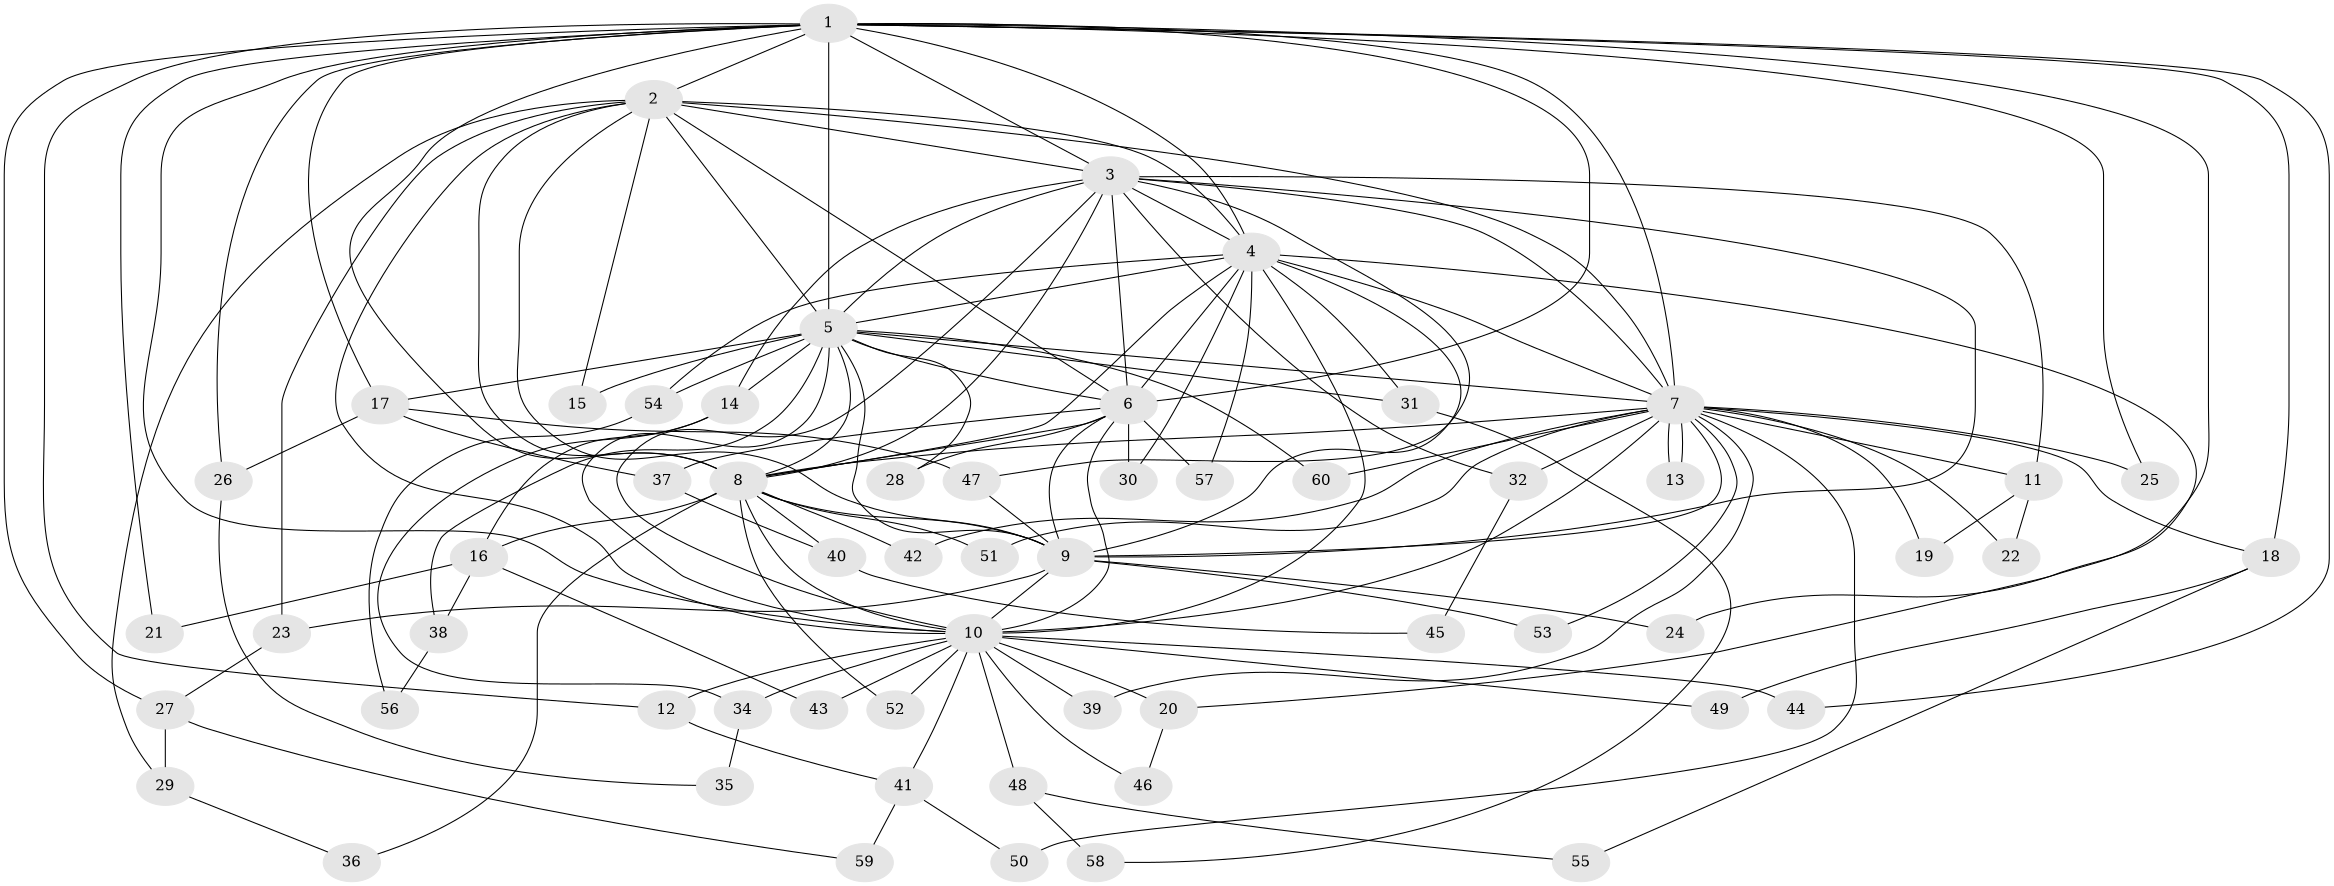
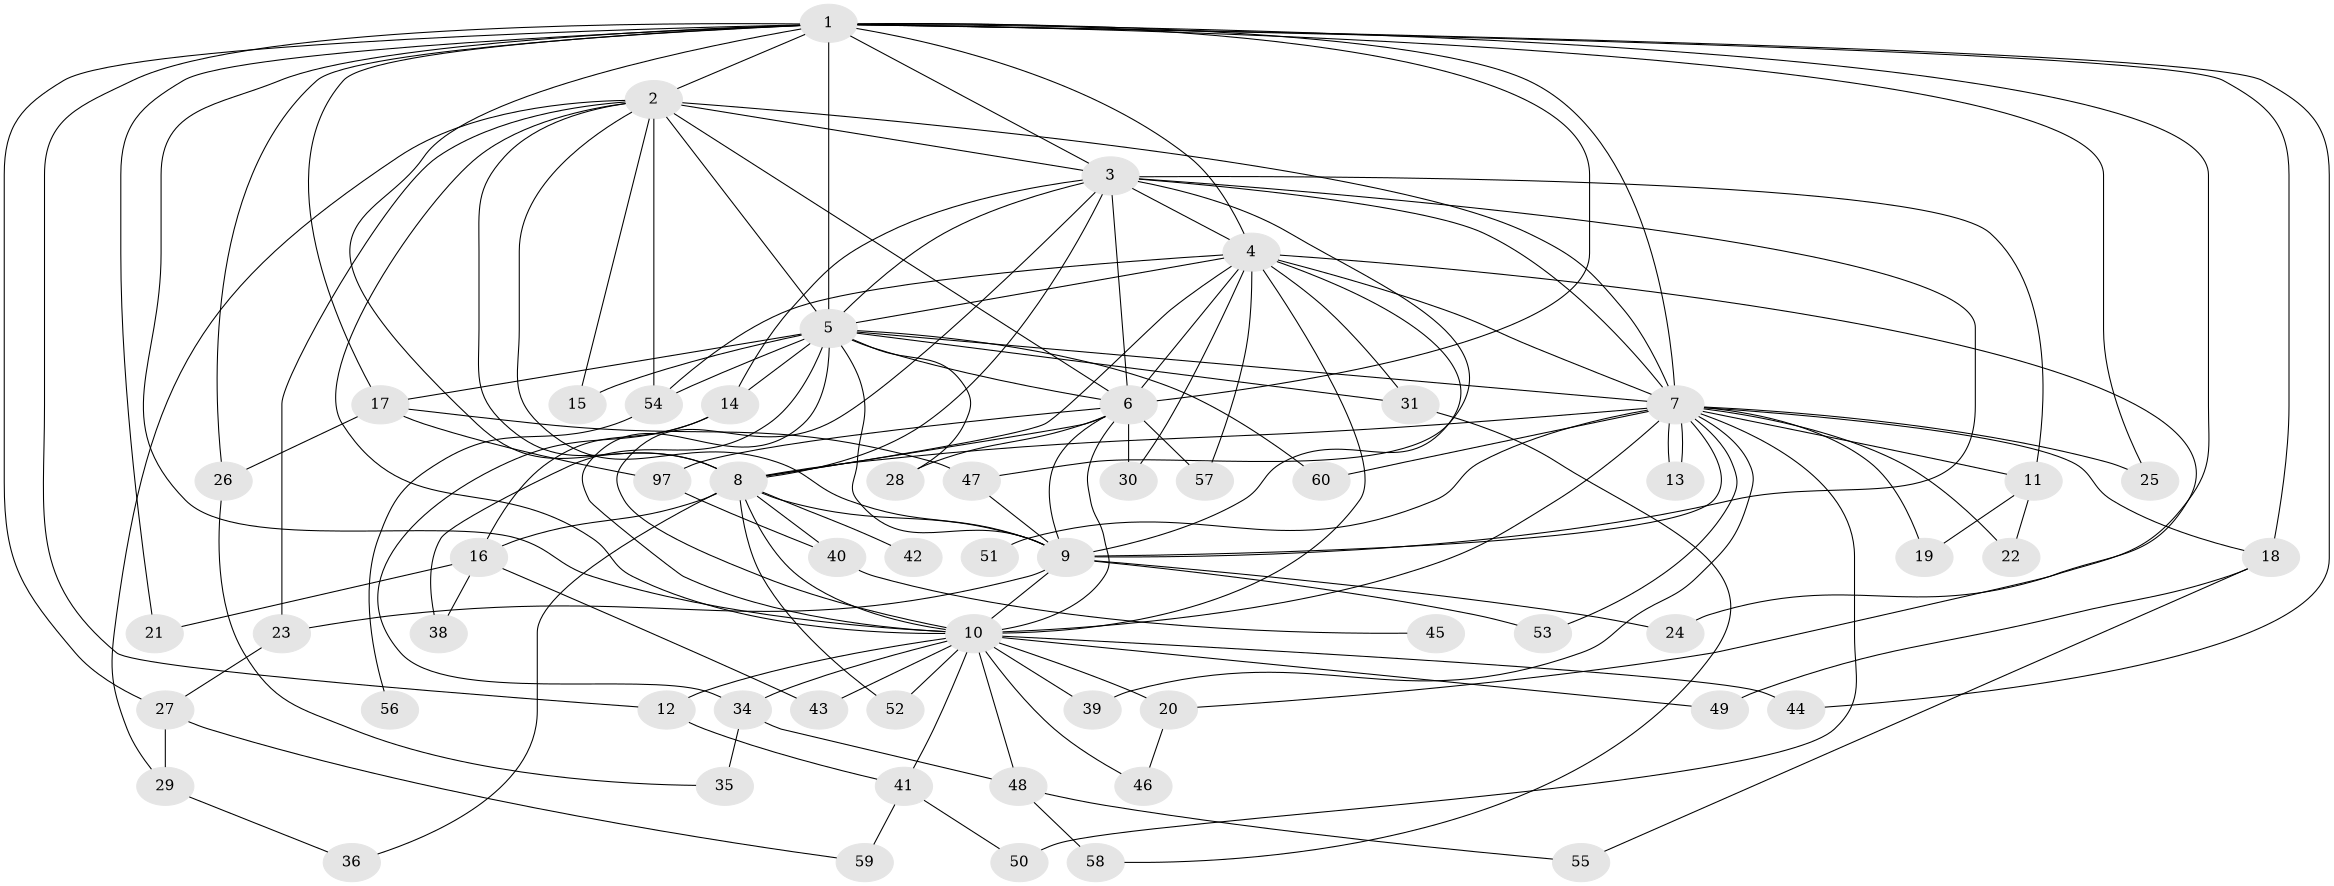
(977, 122) -> (654, 252)
(839, 430) -> none
(662, 481) -> (662, 481)
(1519, 481) -> none
(1299, 514) -> none
(865, 518) -> none
(414, 672) -> none
none -> (878, 752)
